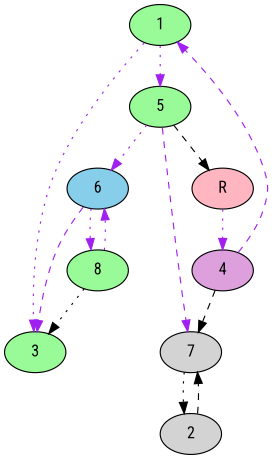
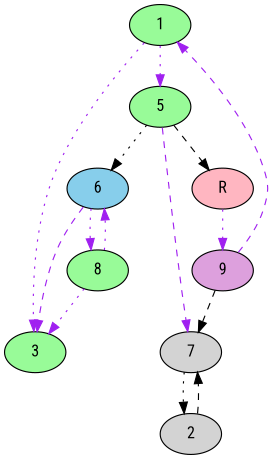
(132, 143) -> (132, 143)
(223, 270) -> (223, 270)
(70, 307) -> (70, 307)
